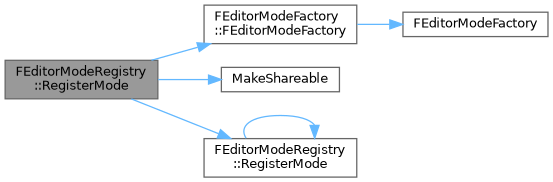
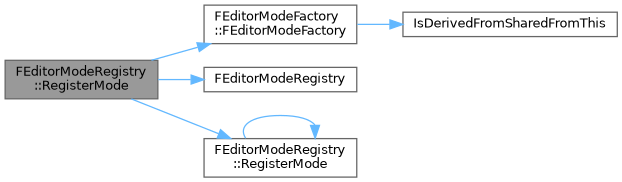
(475, 24) -> (510, 24)
(280, 80) -> (280, 80)
